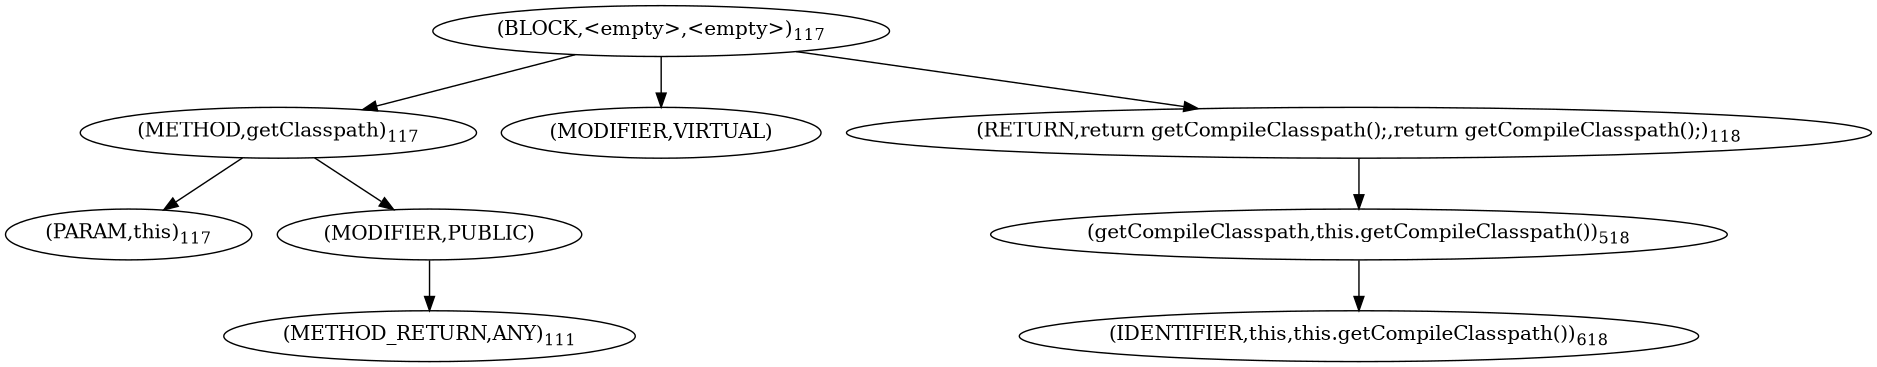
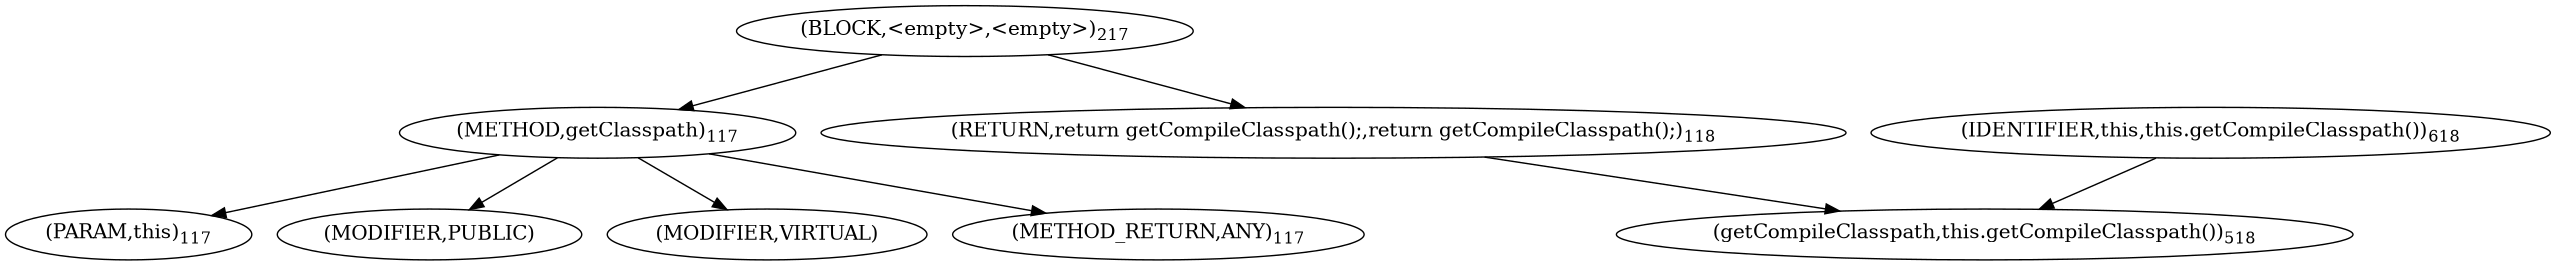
(809, 29) -> (1113, 29)
(661, 75) -> (676, 180)
(430, 278) -> (870, 182)
(1359, 278) -> (2104, 181)
(560, 334) -> (1289, 232)
